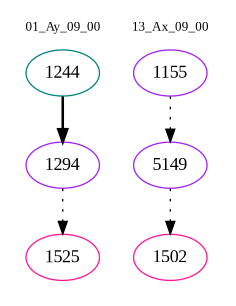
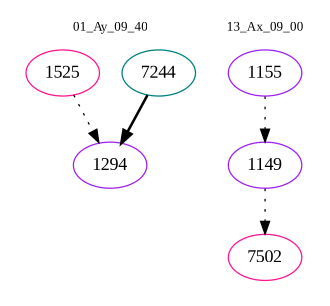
(63, 28) -> (111, 28)
(63, 73) -> (159, 73)
(170, 165) -> (265, 165)
(63, 205) -> (83, 113)
(170, 257) -> (265, 257)
